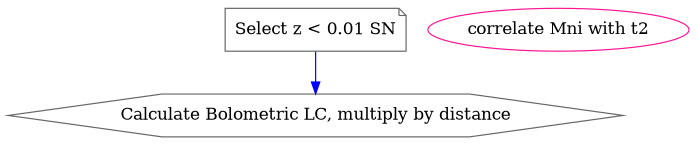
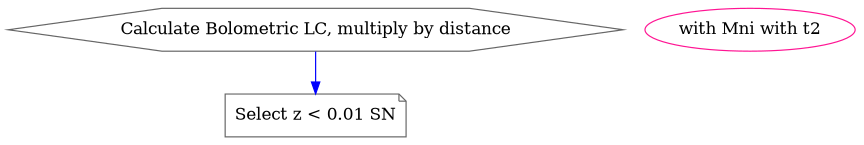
(558, 30) -> (750, 30)
(316, 67) -> (316, 67)
